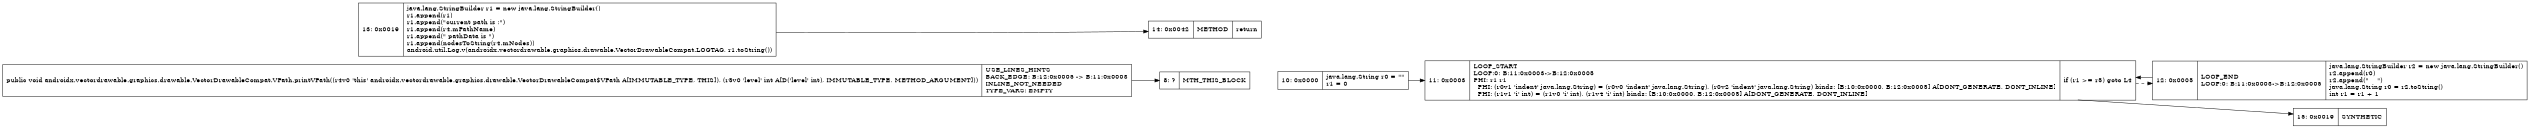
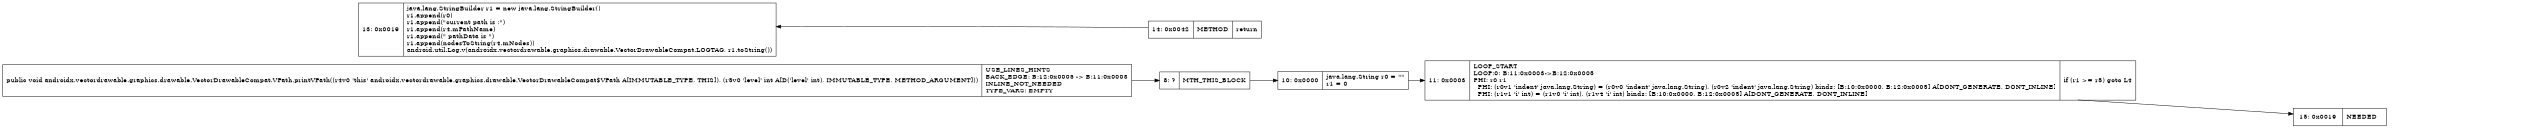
(430, 15) -> (430, 15)
(960, 33) -> (965, 27)
none -> (1262, 80)
(1491, 80) -> (1491, 80)
(2340, 80) -> none
(2362, 117) -> (2362, 117)
